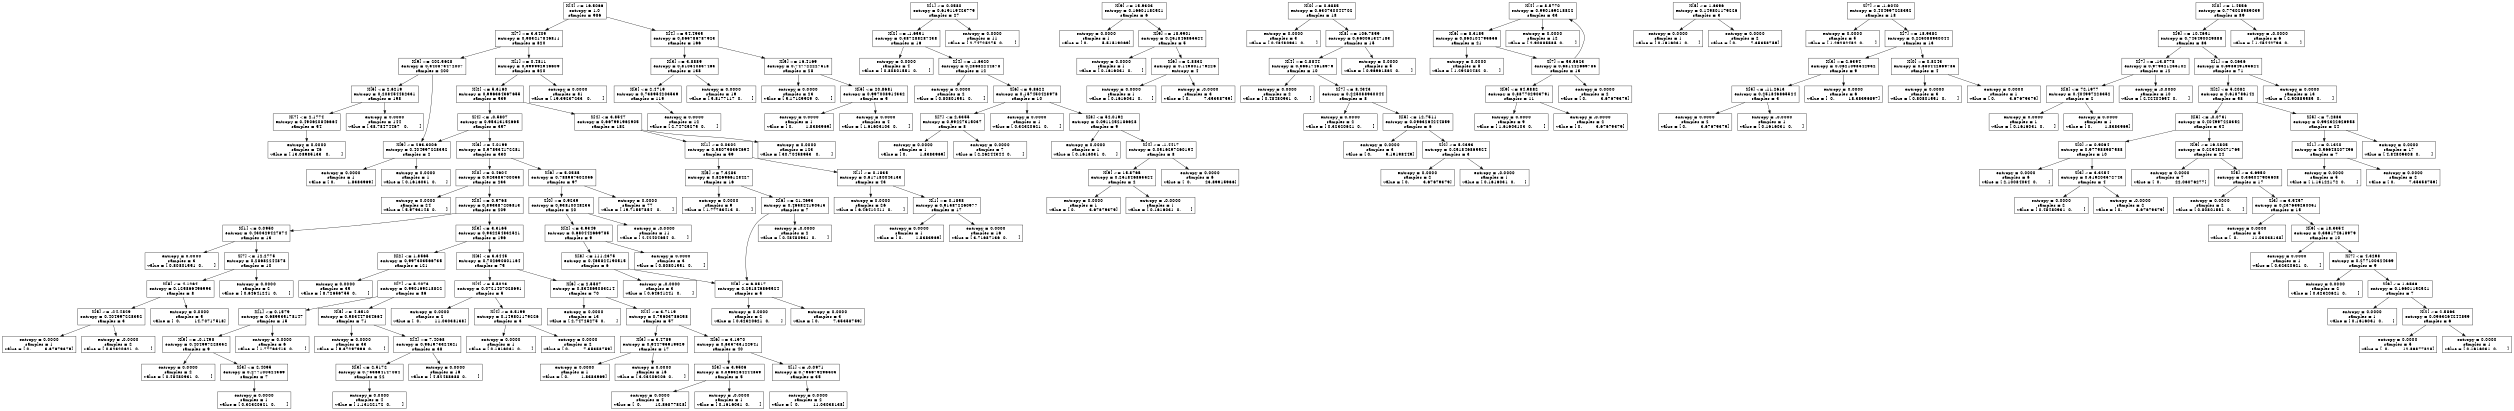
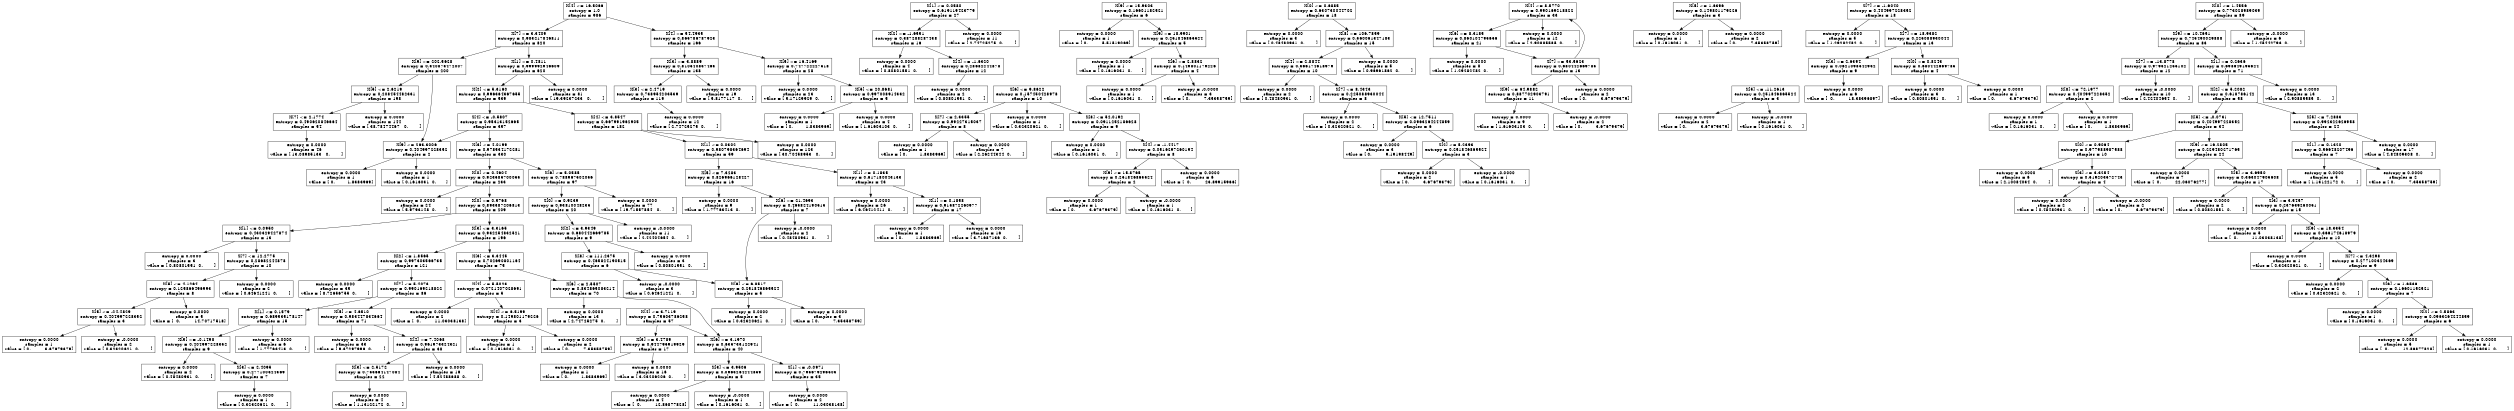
(1185, 66) -> (1185, 66)
(1565, 66) -> (1565, 66)
(998, 80) -> none
(1806, 80) -> none
(2119, 80) -> none
none -> (411, 273)
(620, 302) -> (674, 301)
